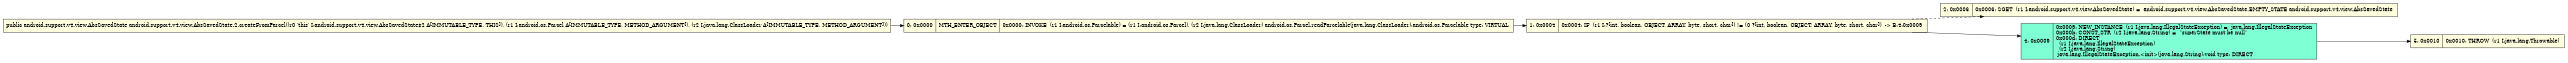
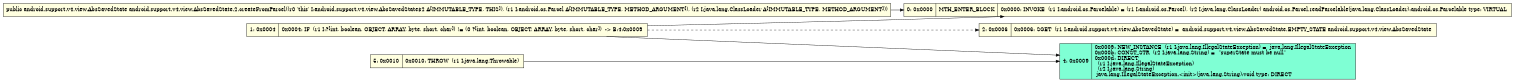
(968, 25) -> (967, 10)
(1518, 26) -> (824, 22)
(2362, 41) -> (790, 61)
